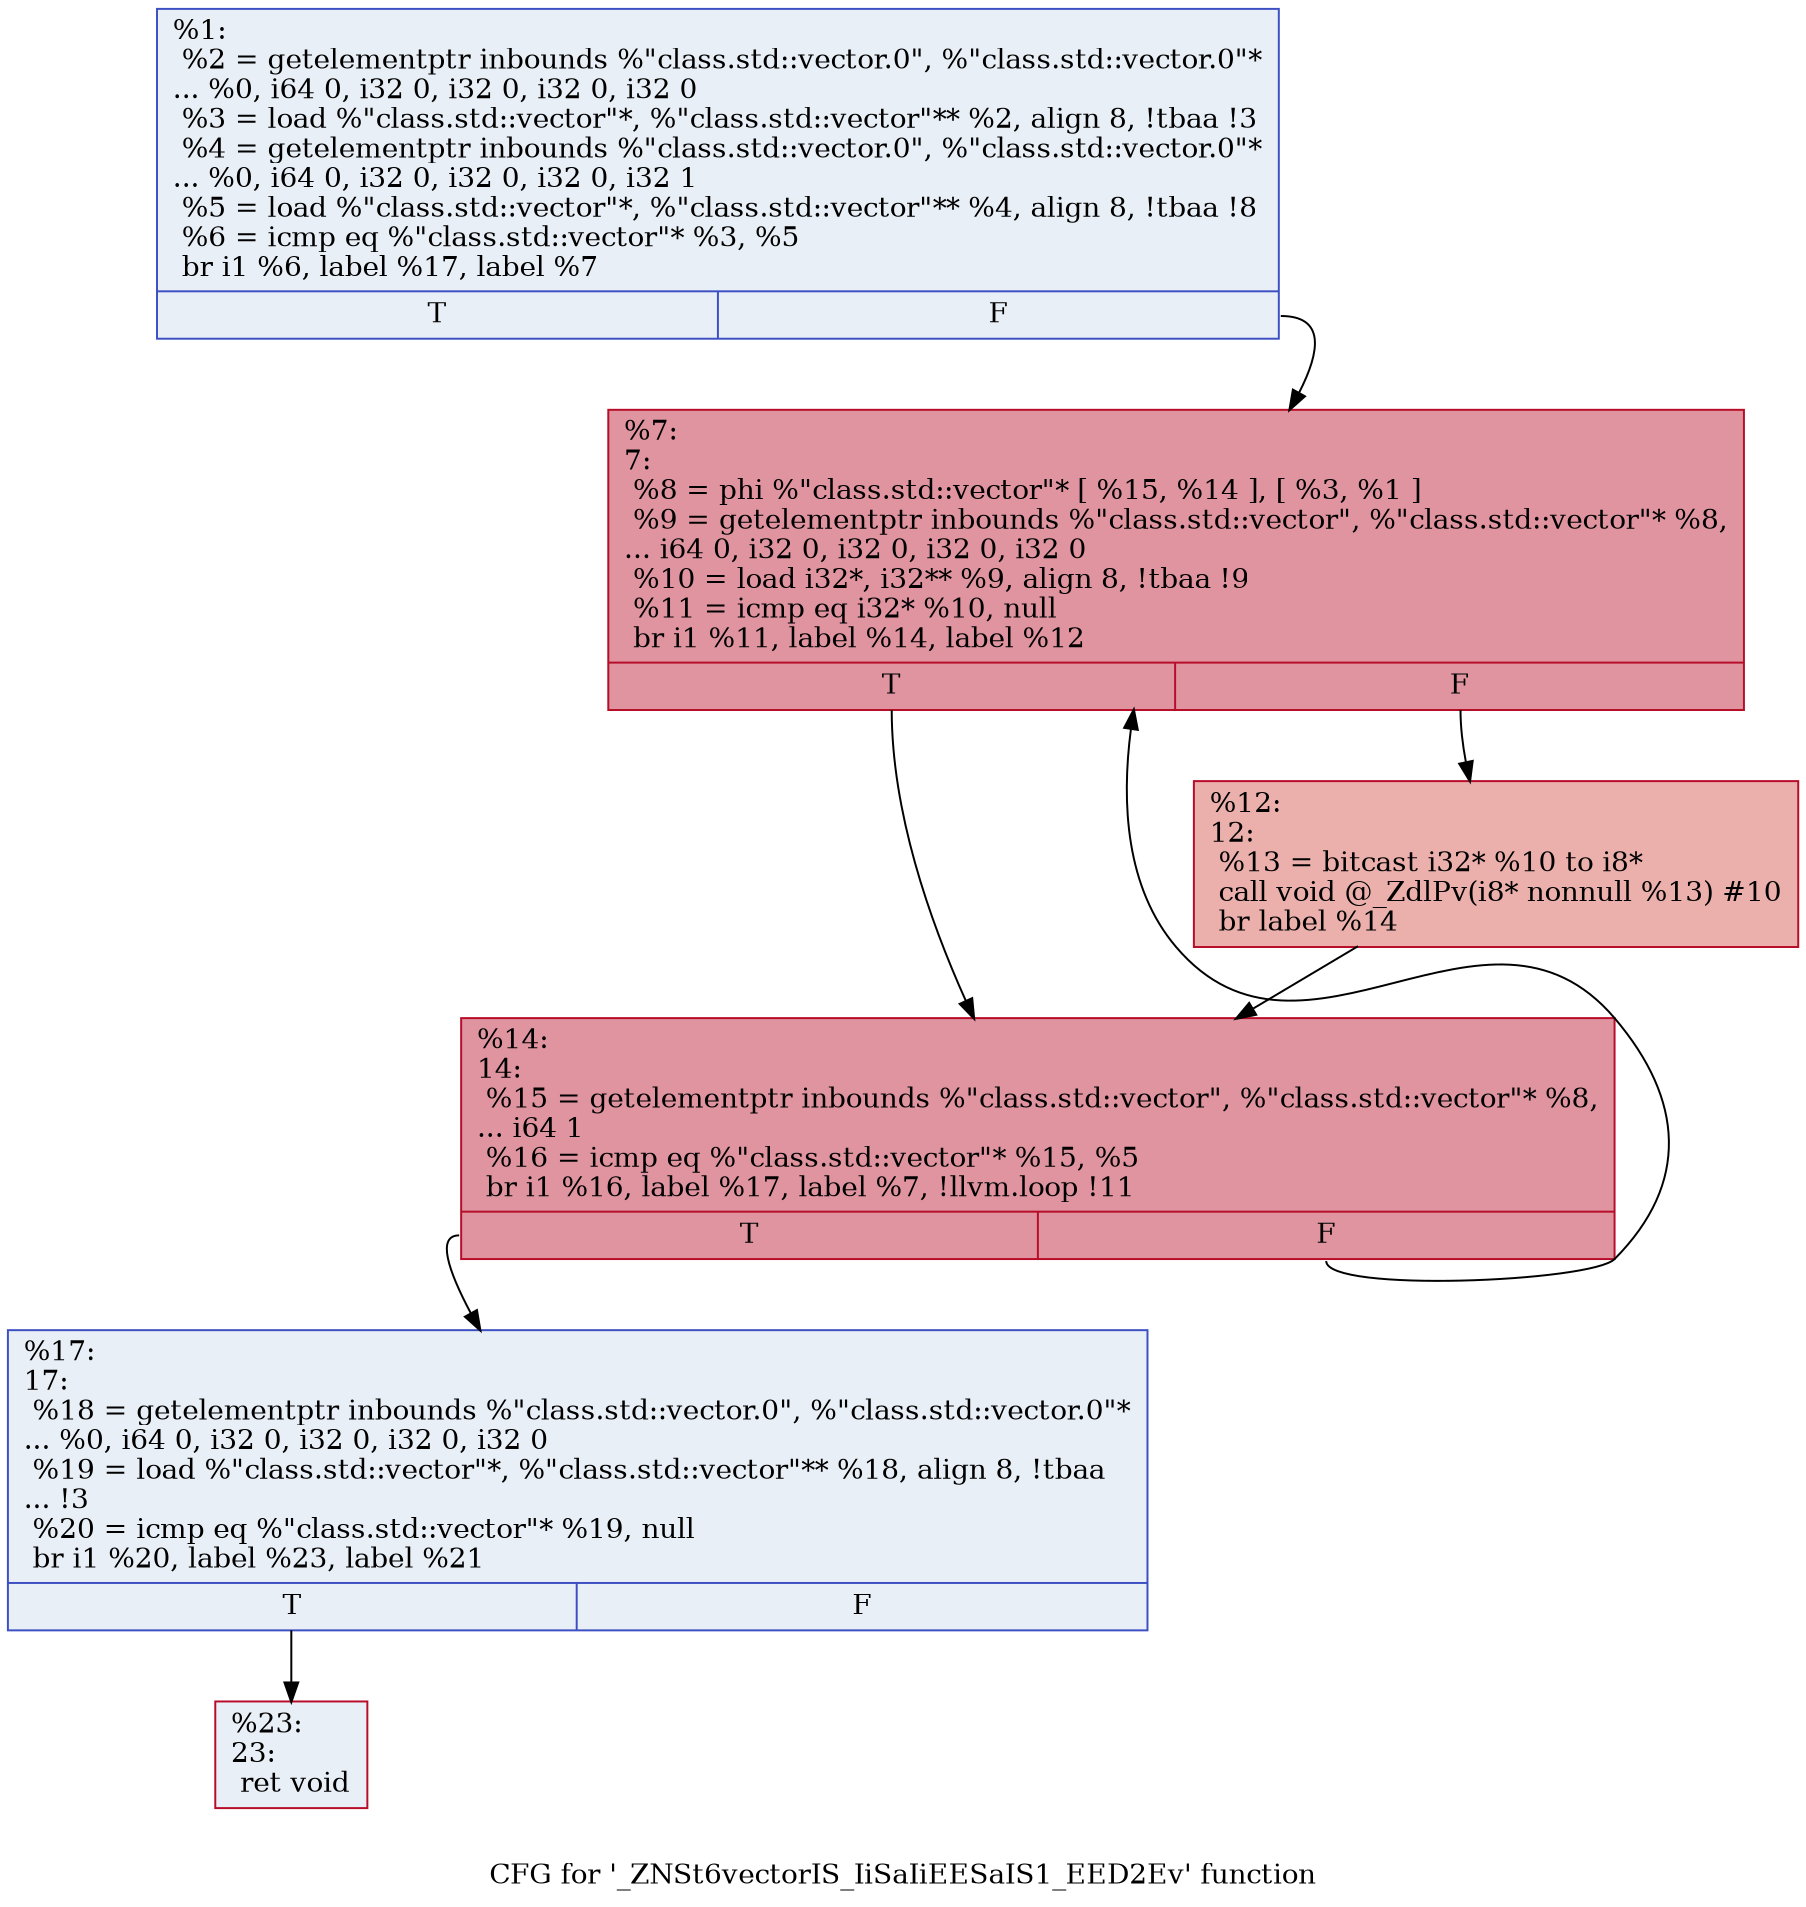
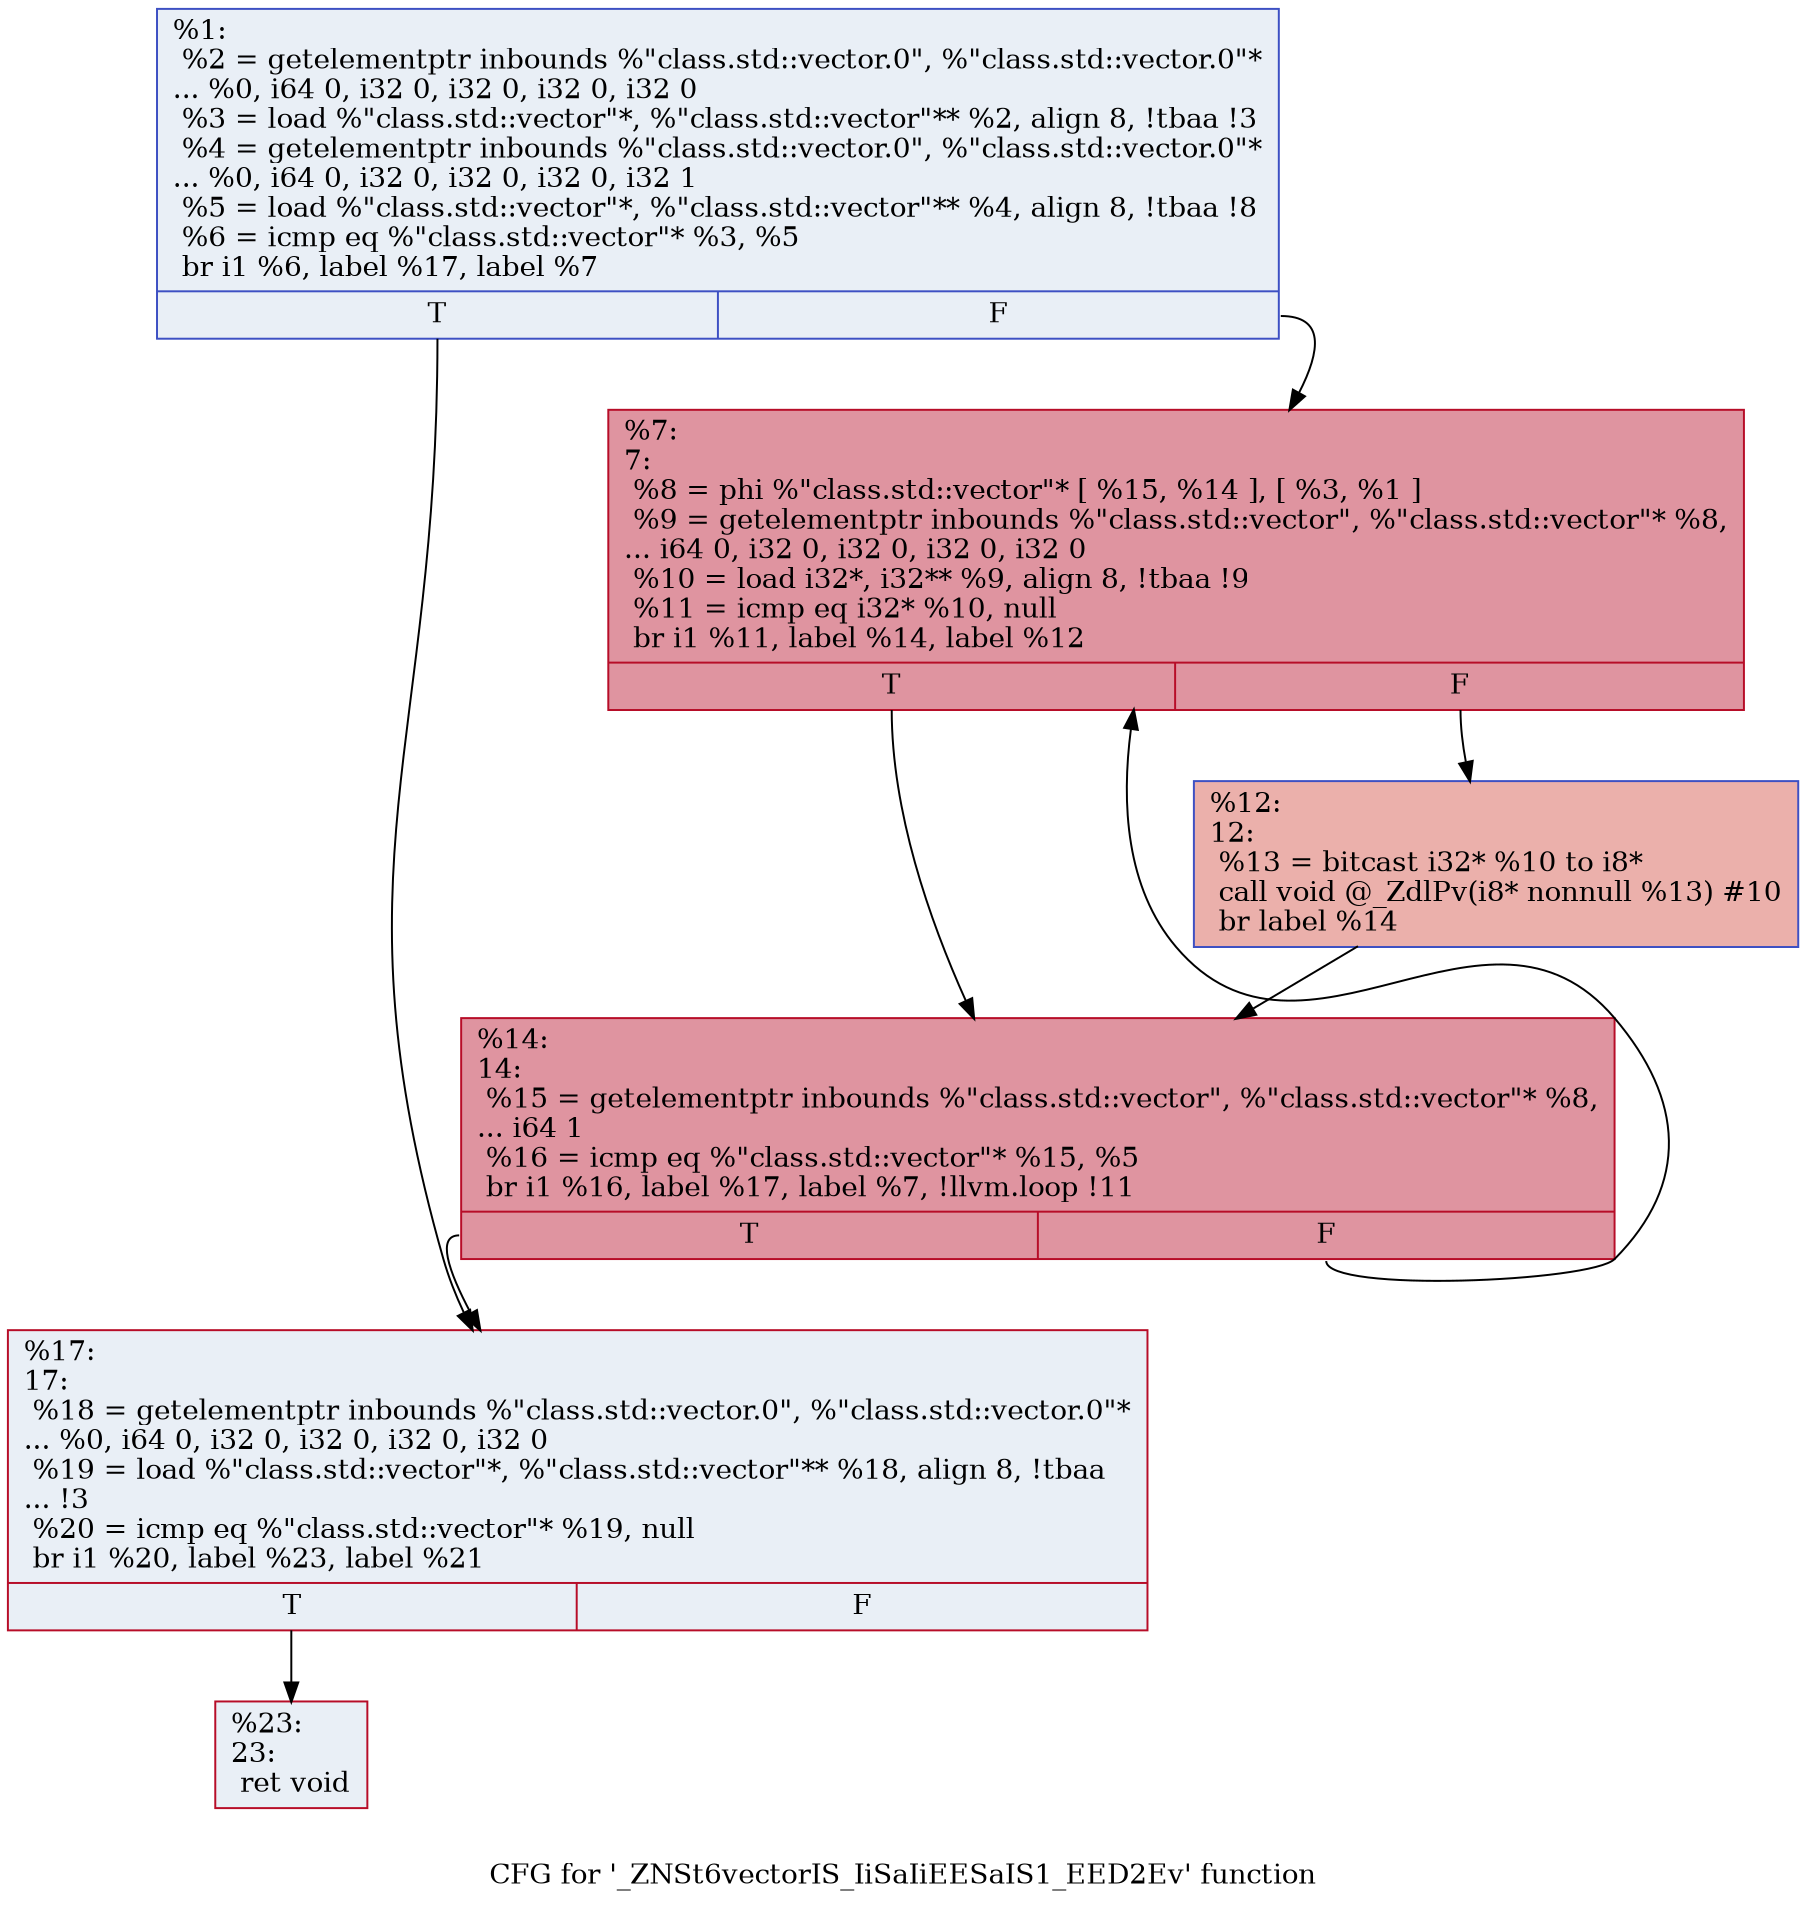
none -> (397, 829)
(1496, 864) -> (1496, 864)
(578, 1480) -> (578, 1480)
